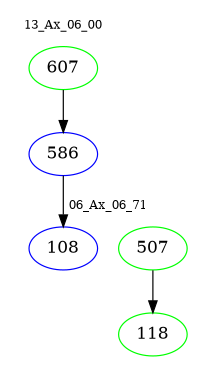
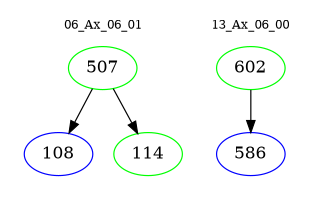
(63, 68) -> (251, 68)
(63, 202) -> (84, 105)
(108, 206) -> (103, 26)
(153, 334) -> (148, 154)
